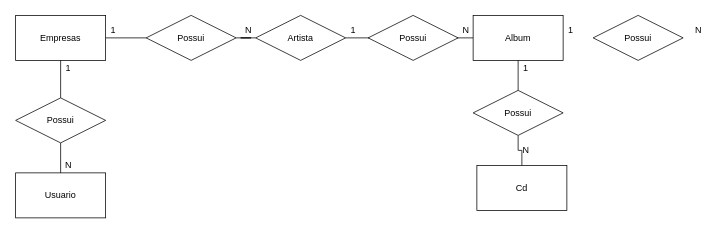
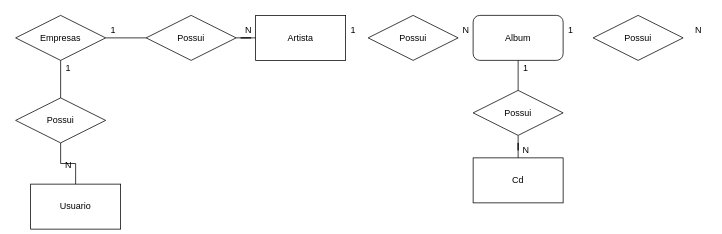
(60, 38) -> (60, 38)
(300, 38) -> (300, 38)
(357, 38) -> none
(518, 38) -> (518, 38)
(522, 188) -> (518, 180)
(60, 195) -> (75, 207)
